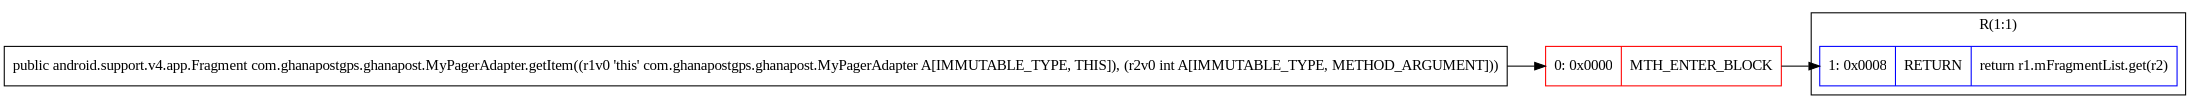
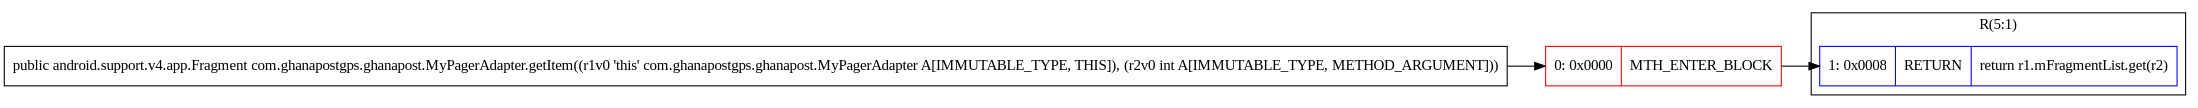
(1998, 25) -> (1998, 25)
